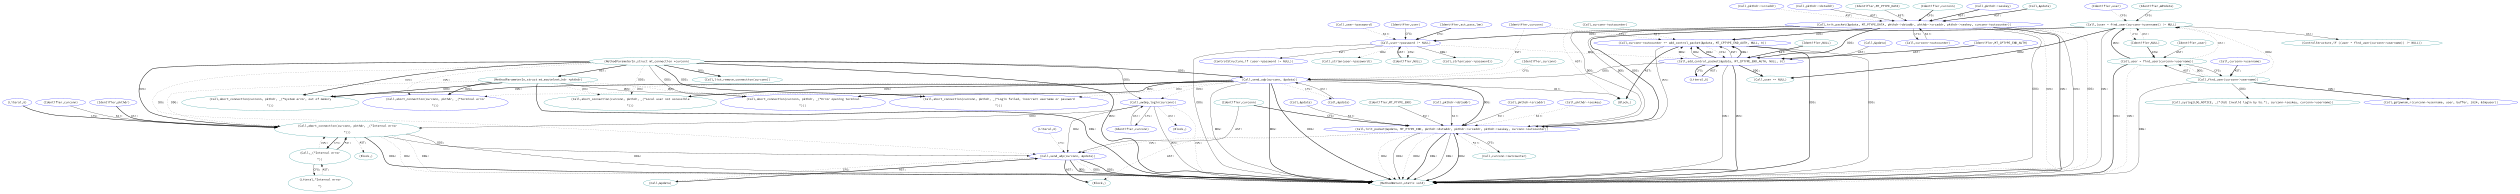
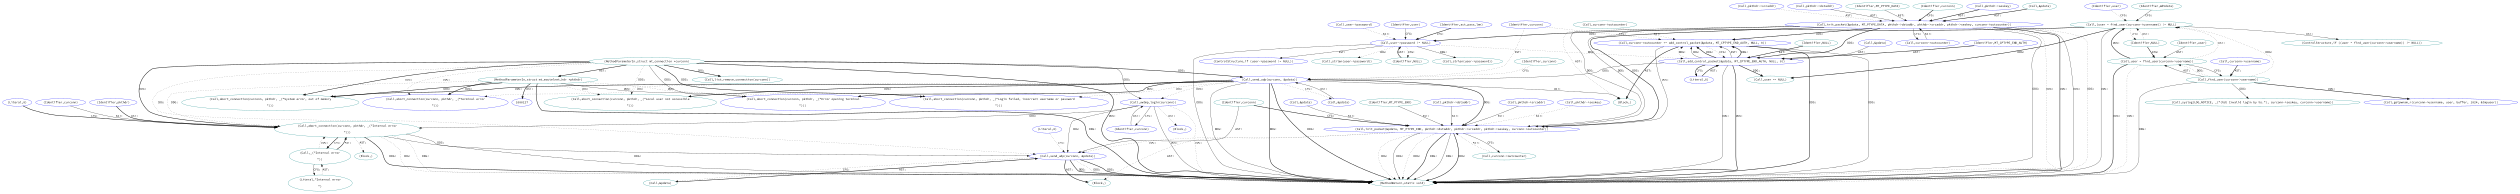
none -> (522, 102)
